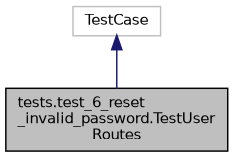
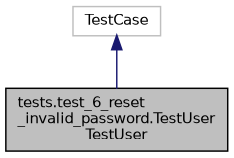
(117, 120) -> (117, 120)
